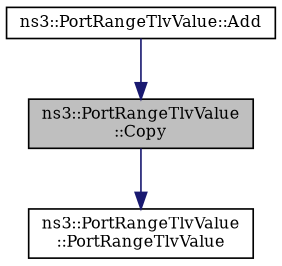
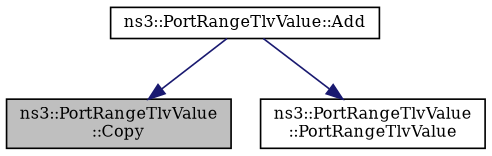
(141, 170) -> (296, 64)
